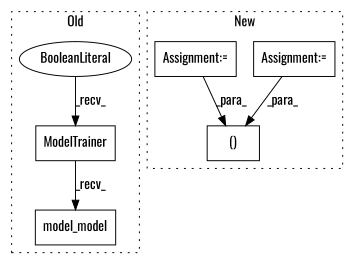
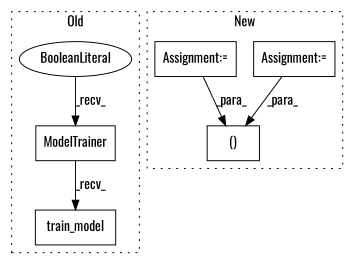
(76, 227) -> (76, 227)
